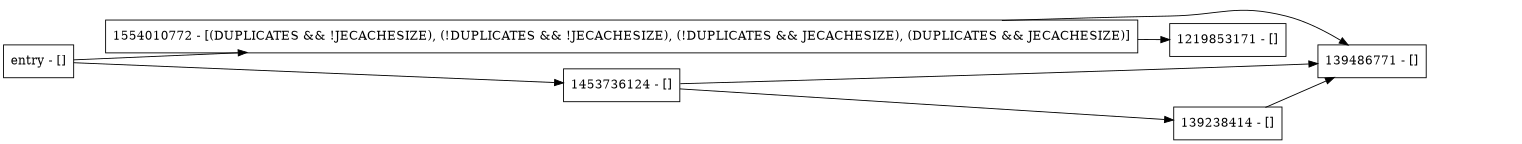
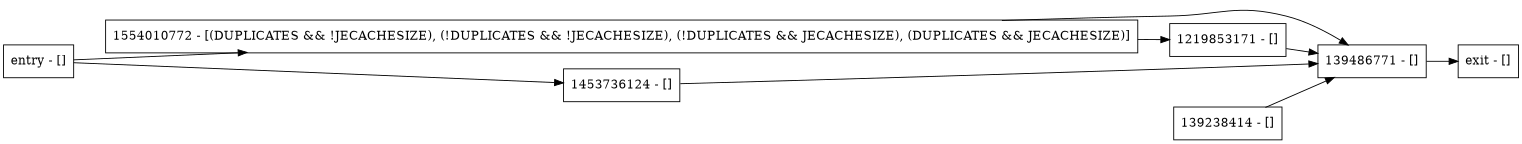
none -> (1298, 50)
none -> (1488, 61)
(922, 104) -> none
